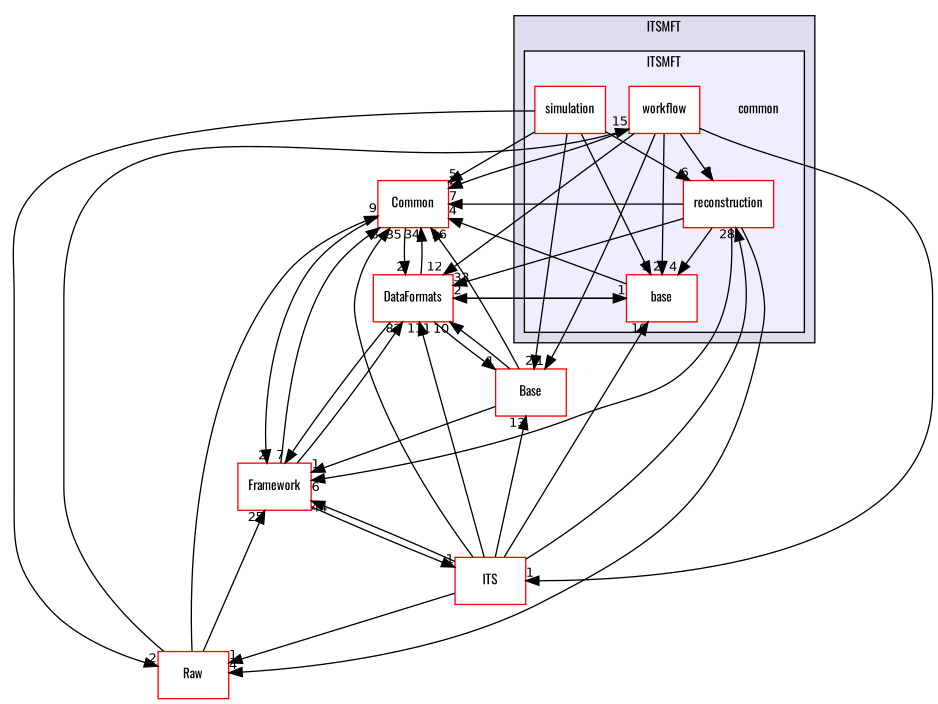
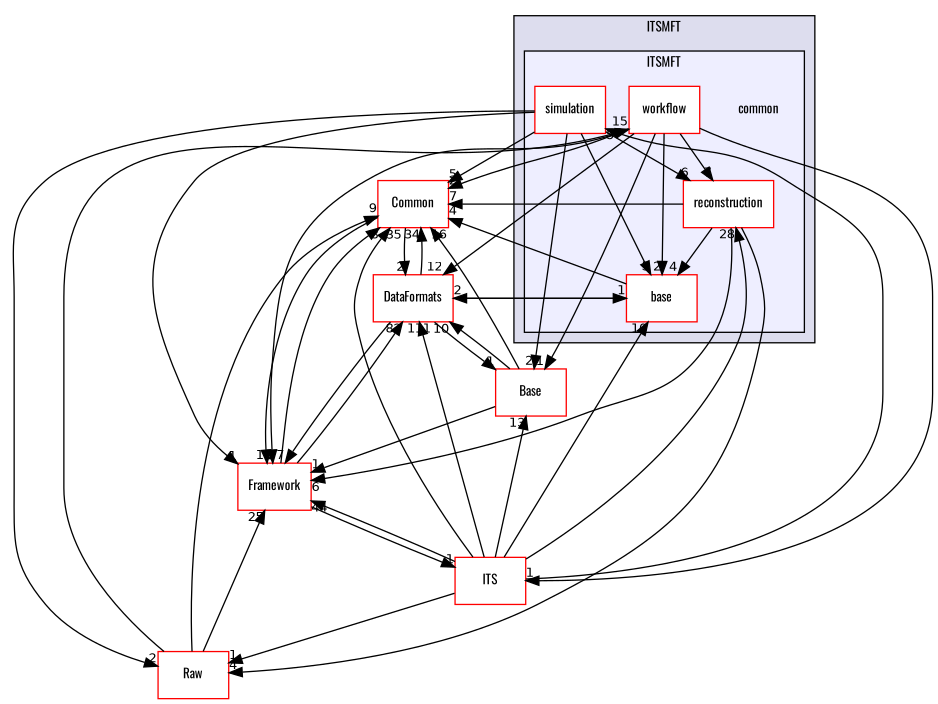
none -> (213, 167)
none -> (352, 190)
(575, 250) -> none
none -> (882, 397)
